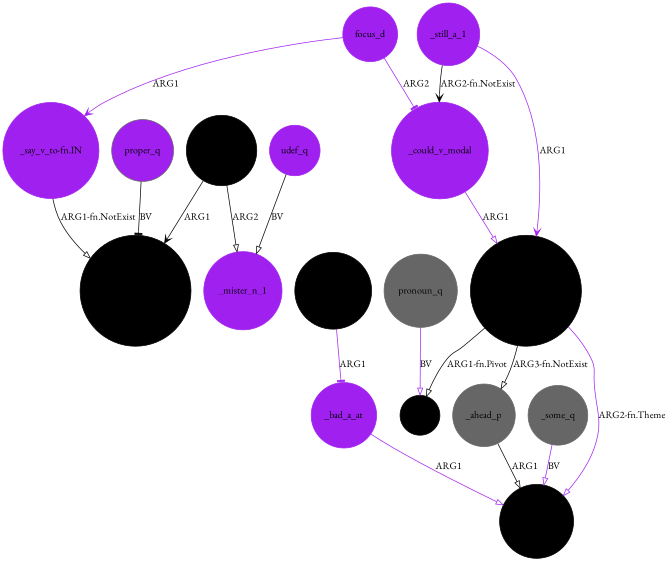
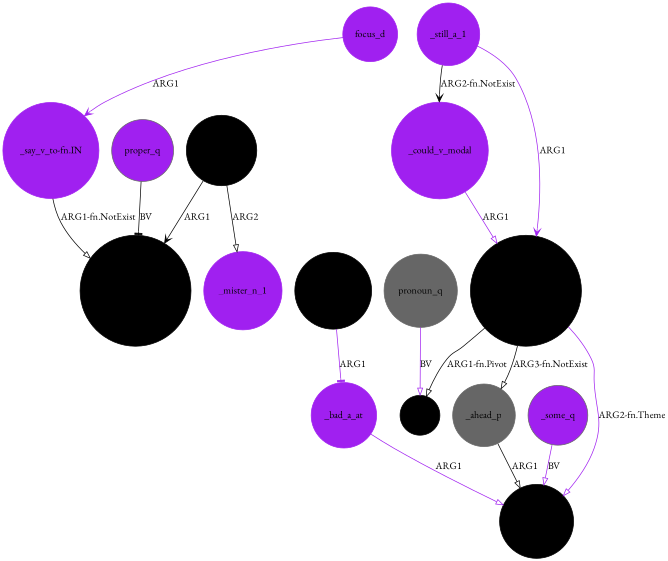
(399, 82) -> none
(295, 150) -> none
(558, 415) -> (558, 415)
